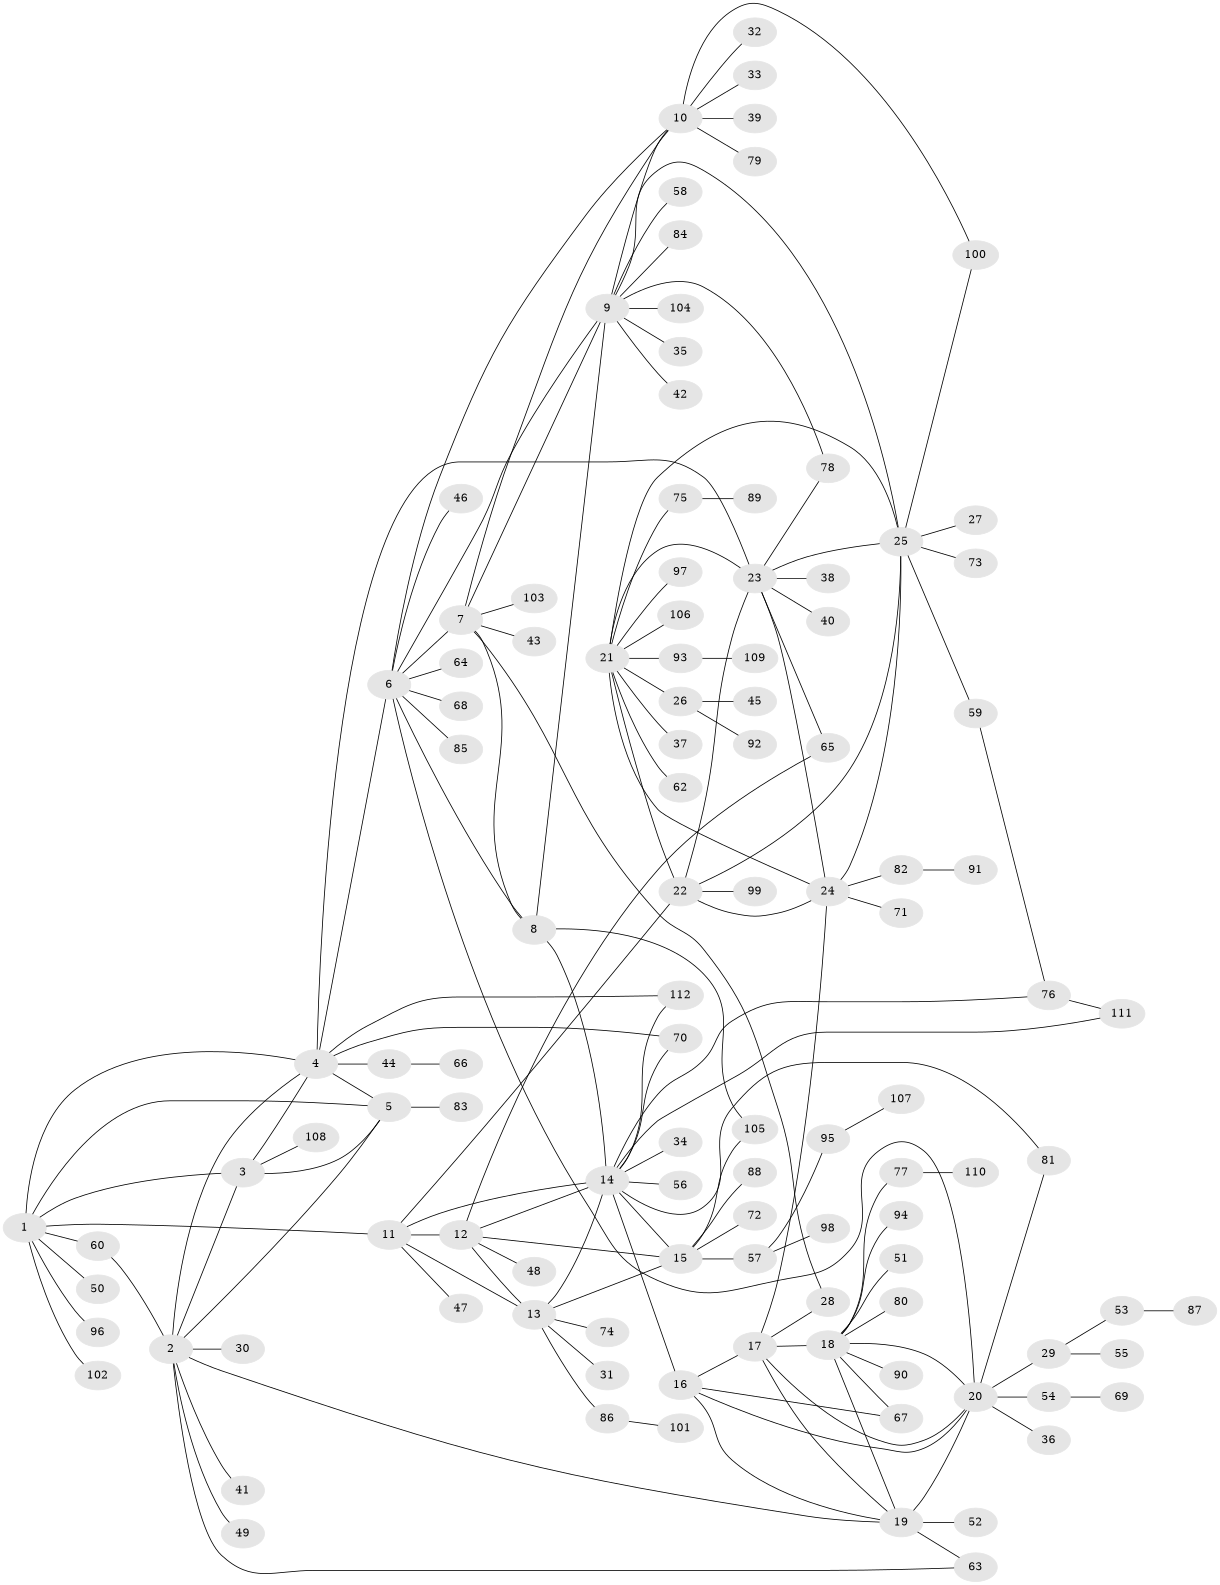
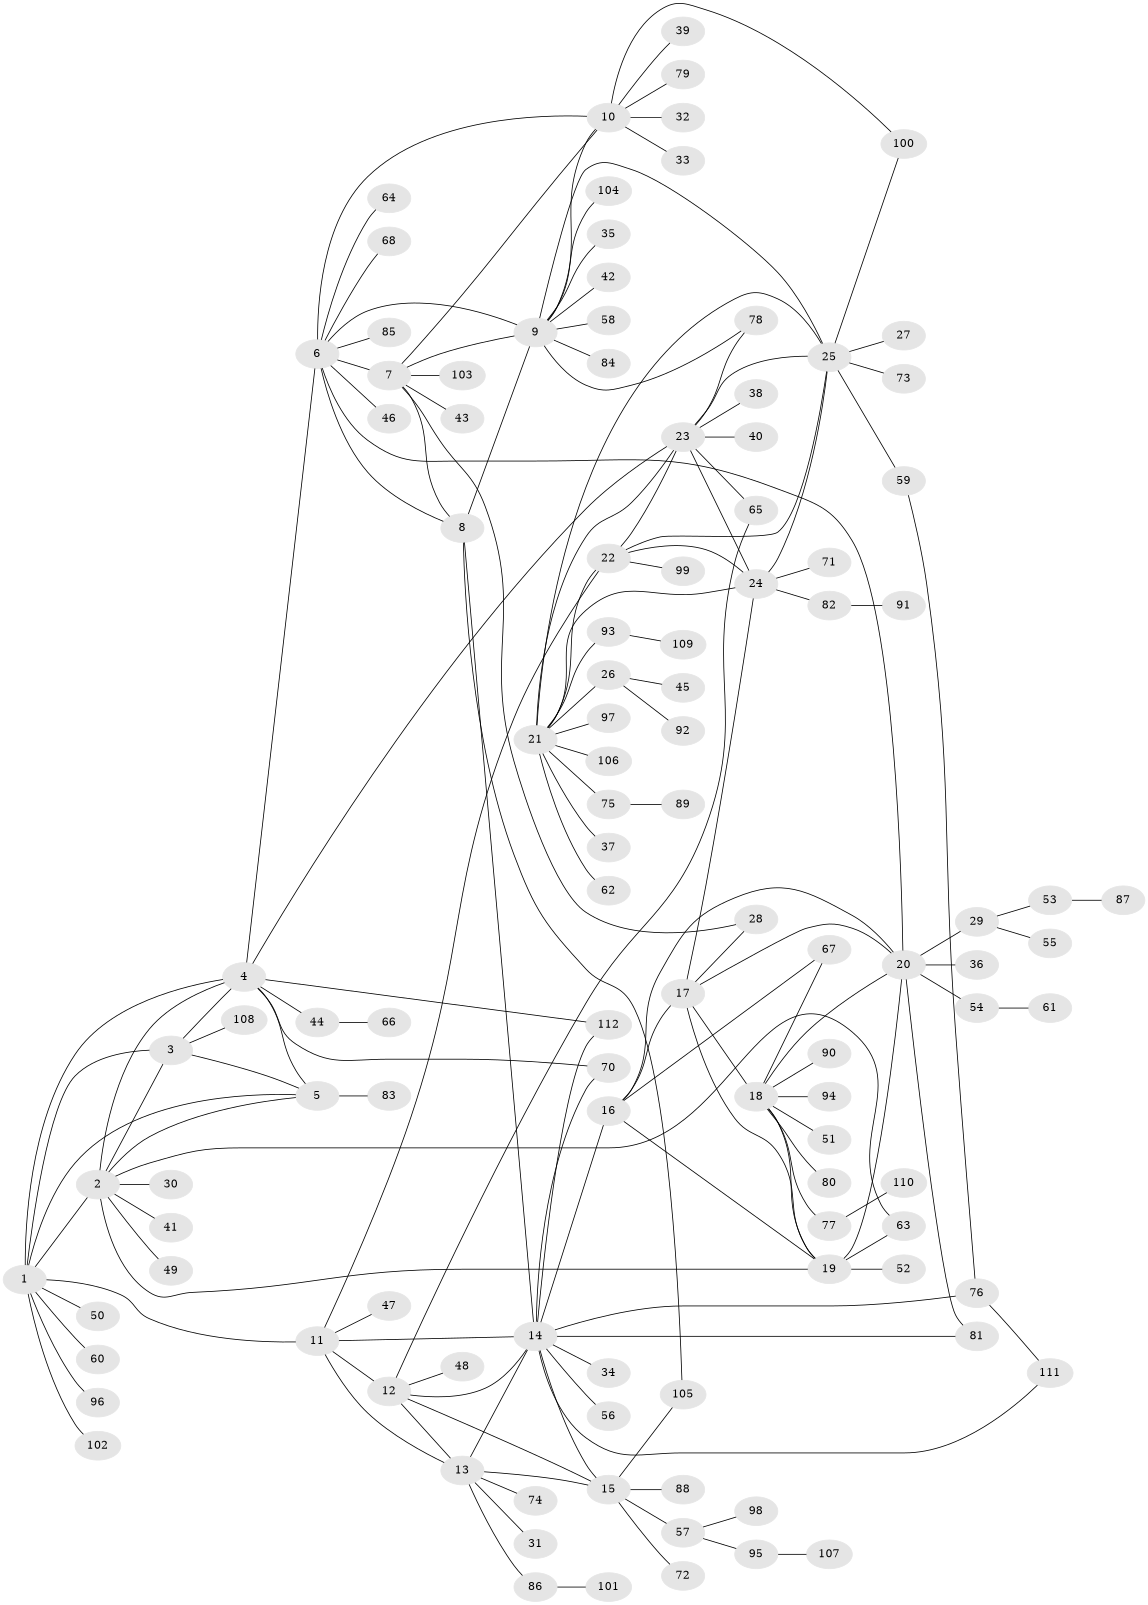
(140, 1295) -> (61, 1232)
(1122, 1397) -> (1050, 1008)
